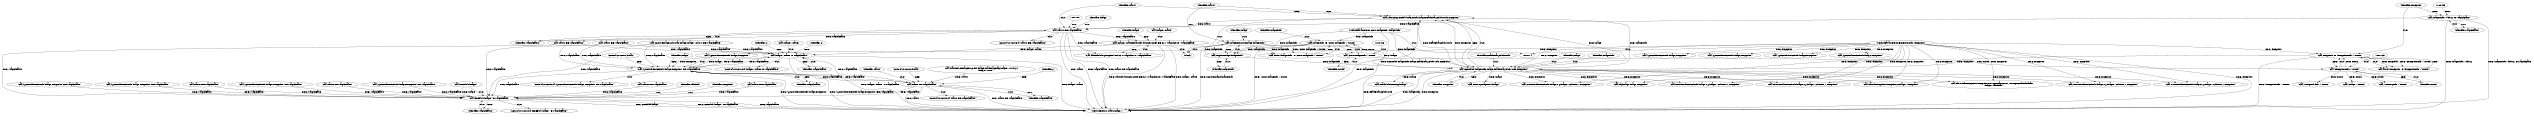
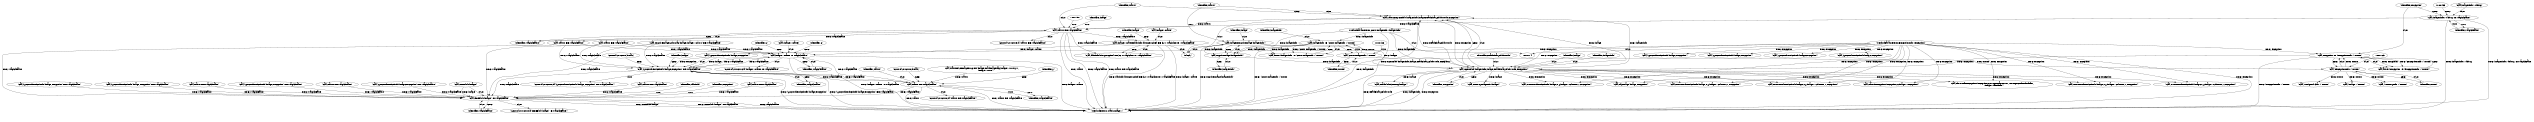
none -> (2469, 5)
